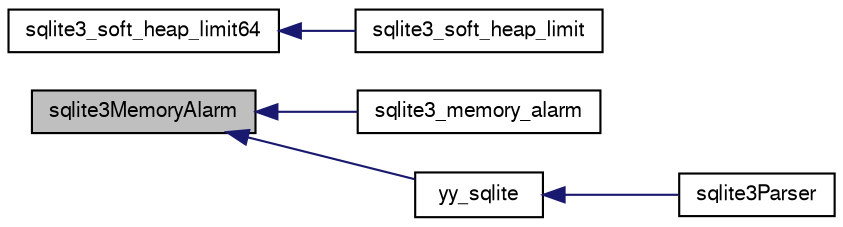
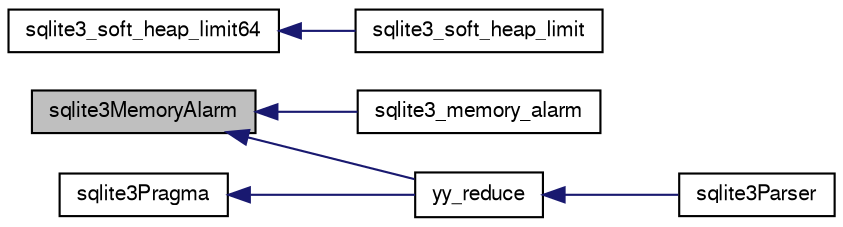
none -> (144, 195)
(479, 195) -> (479, 195)
